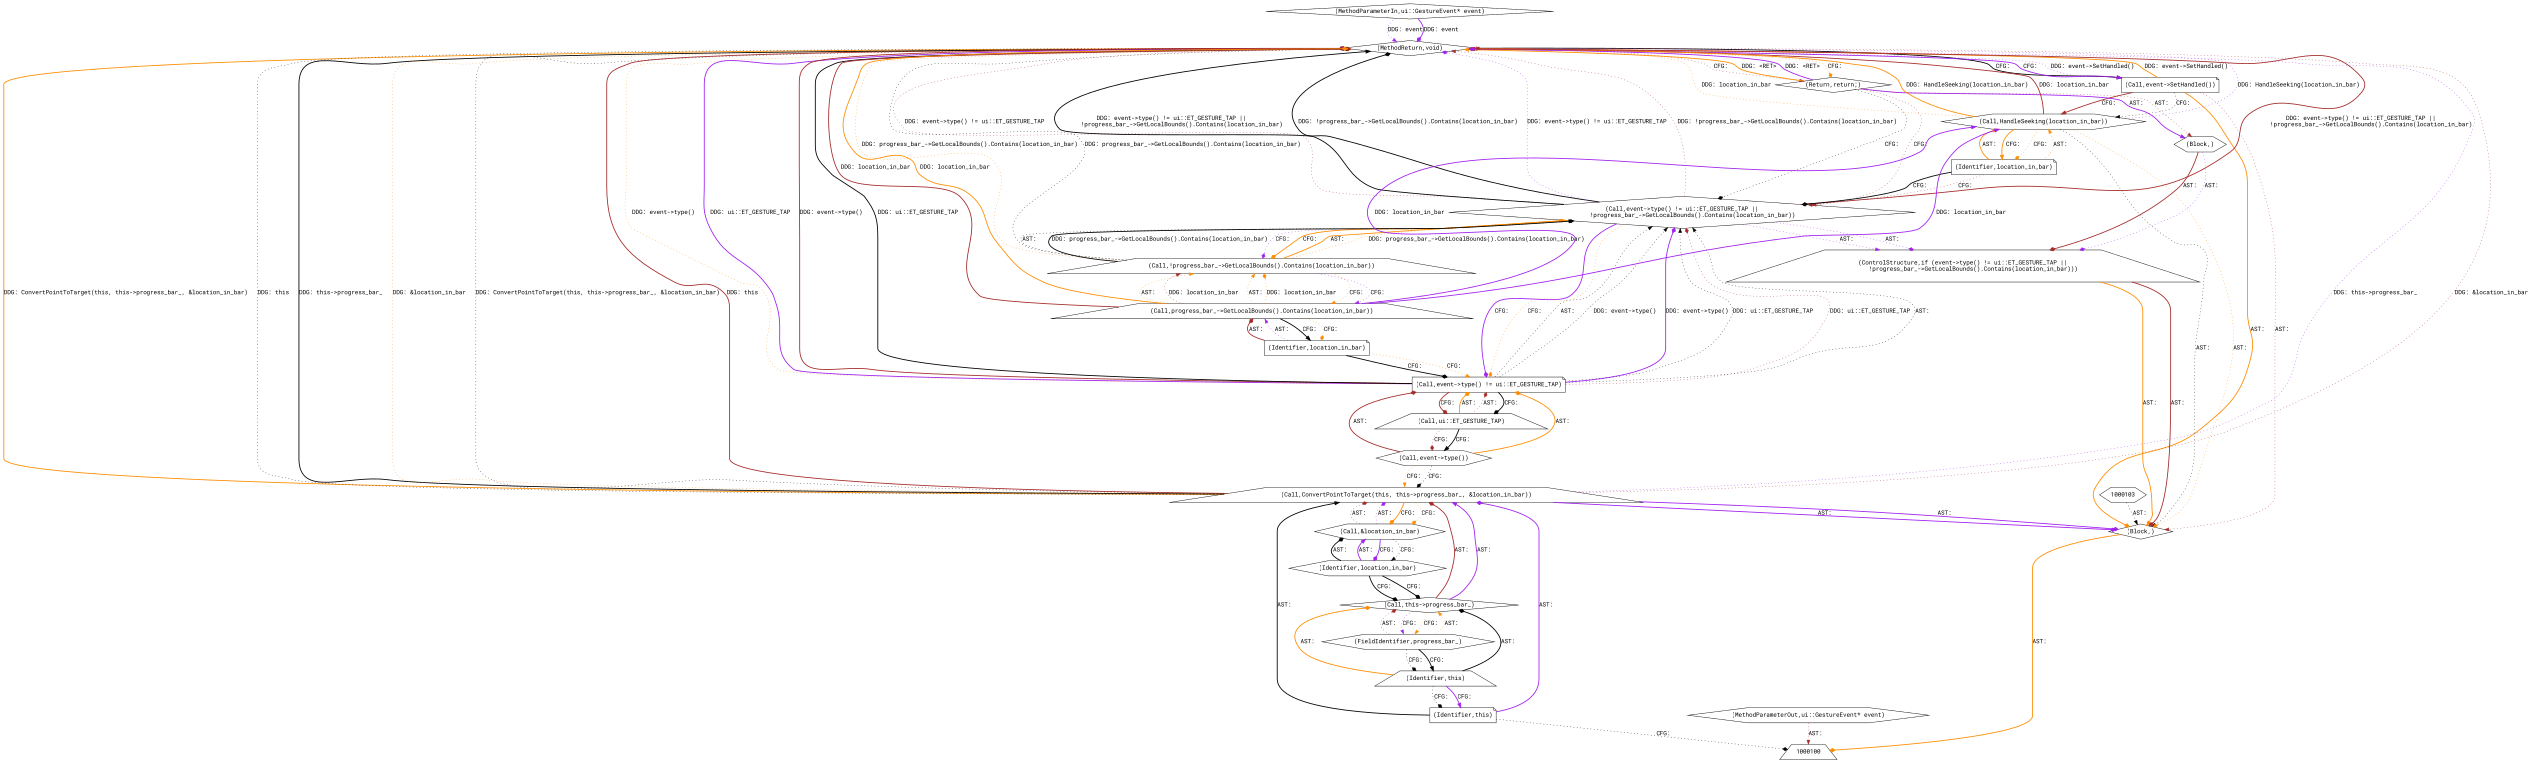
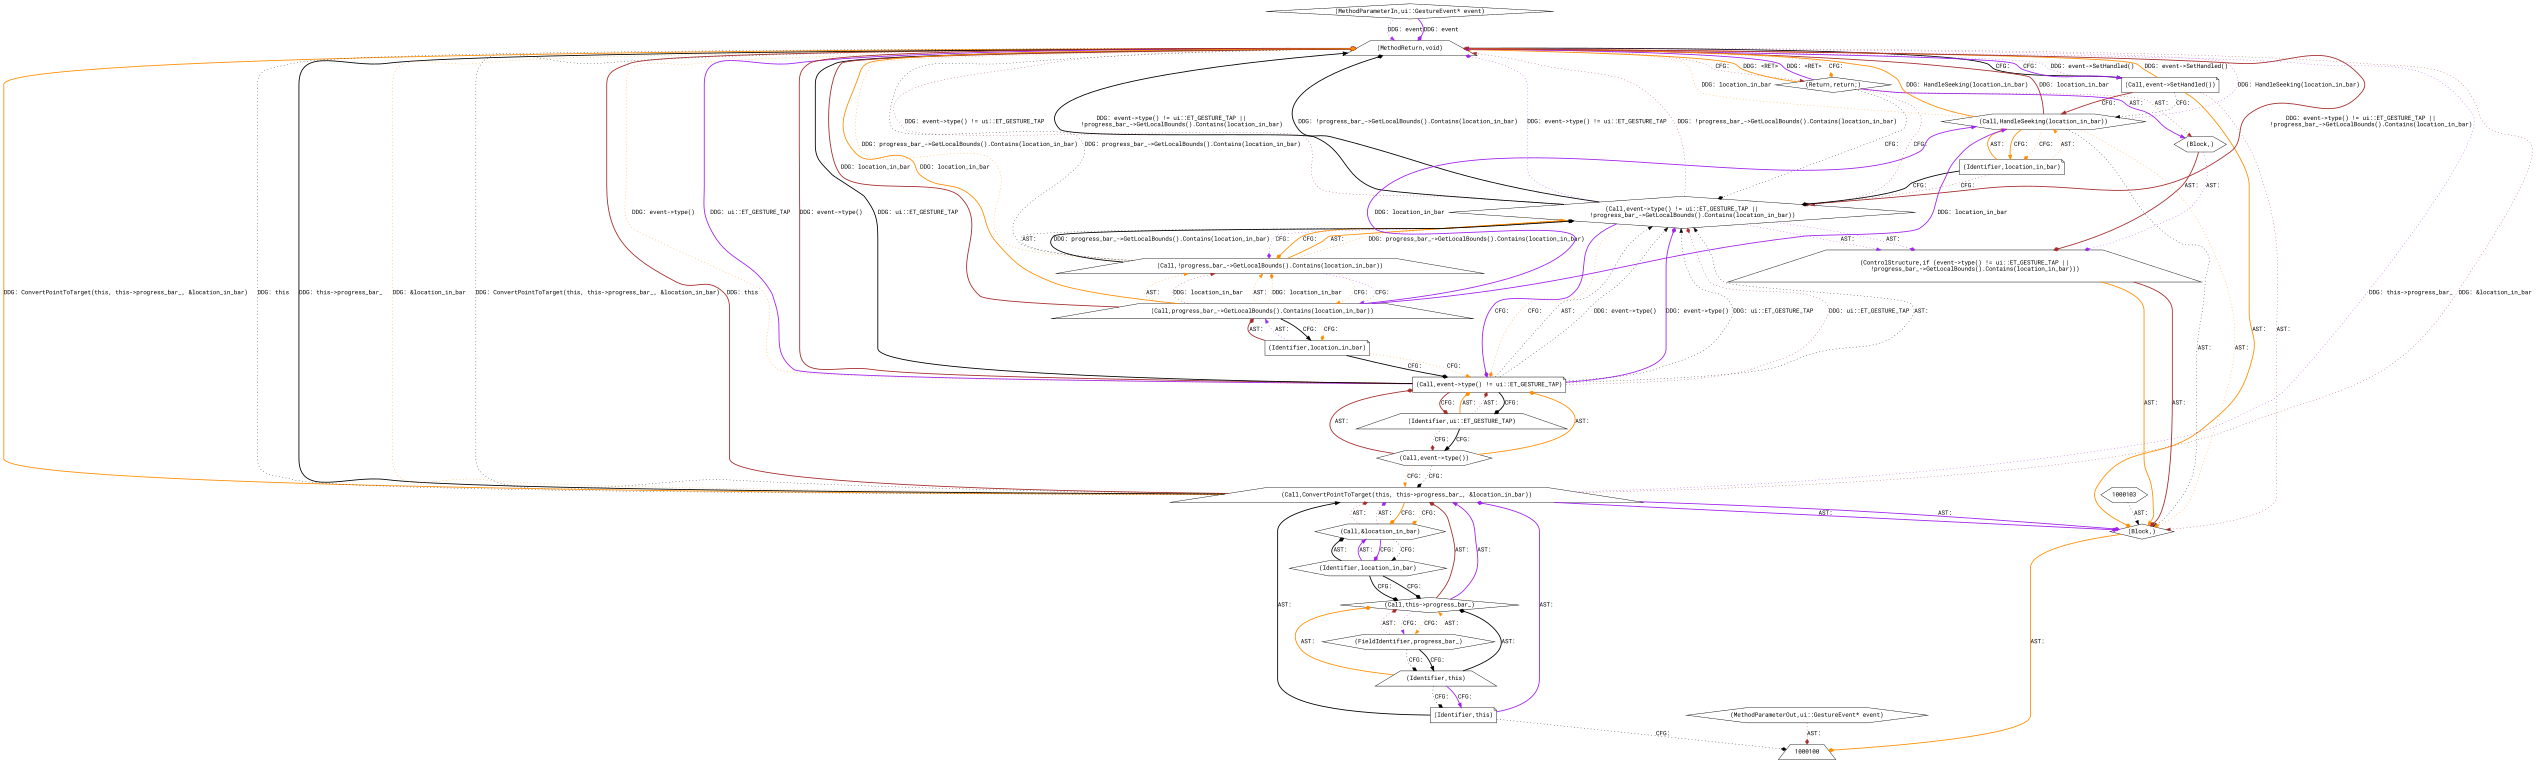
(1410, 48) -> (1410, 48)
(1461, 421) -> (1462, 421)
(1808, 731) -> (1807, 731)
